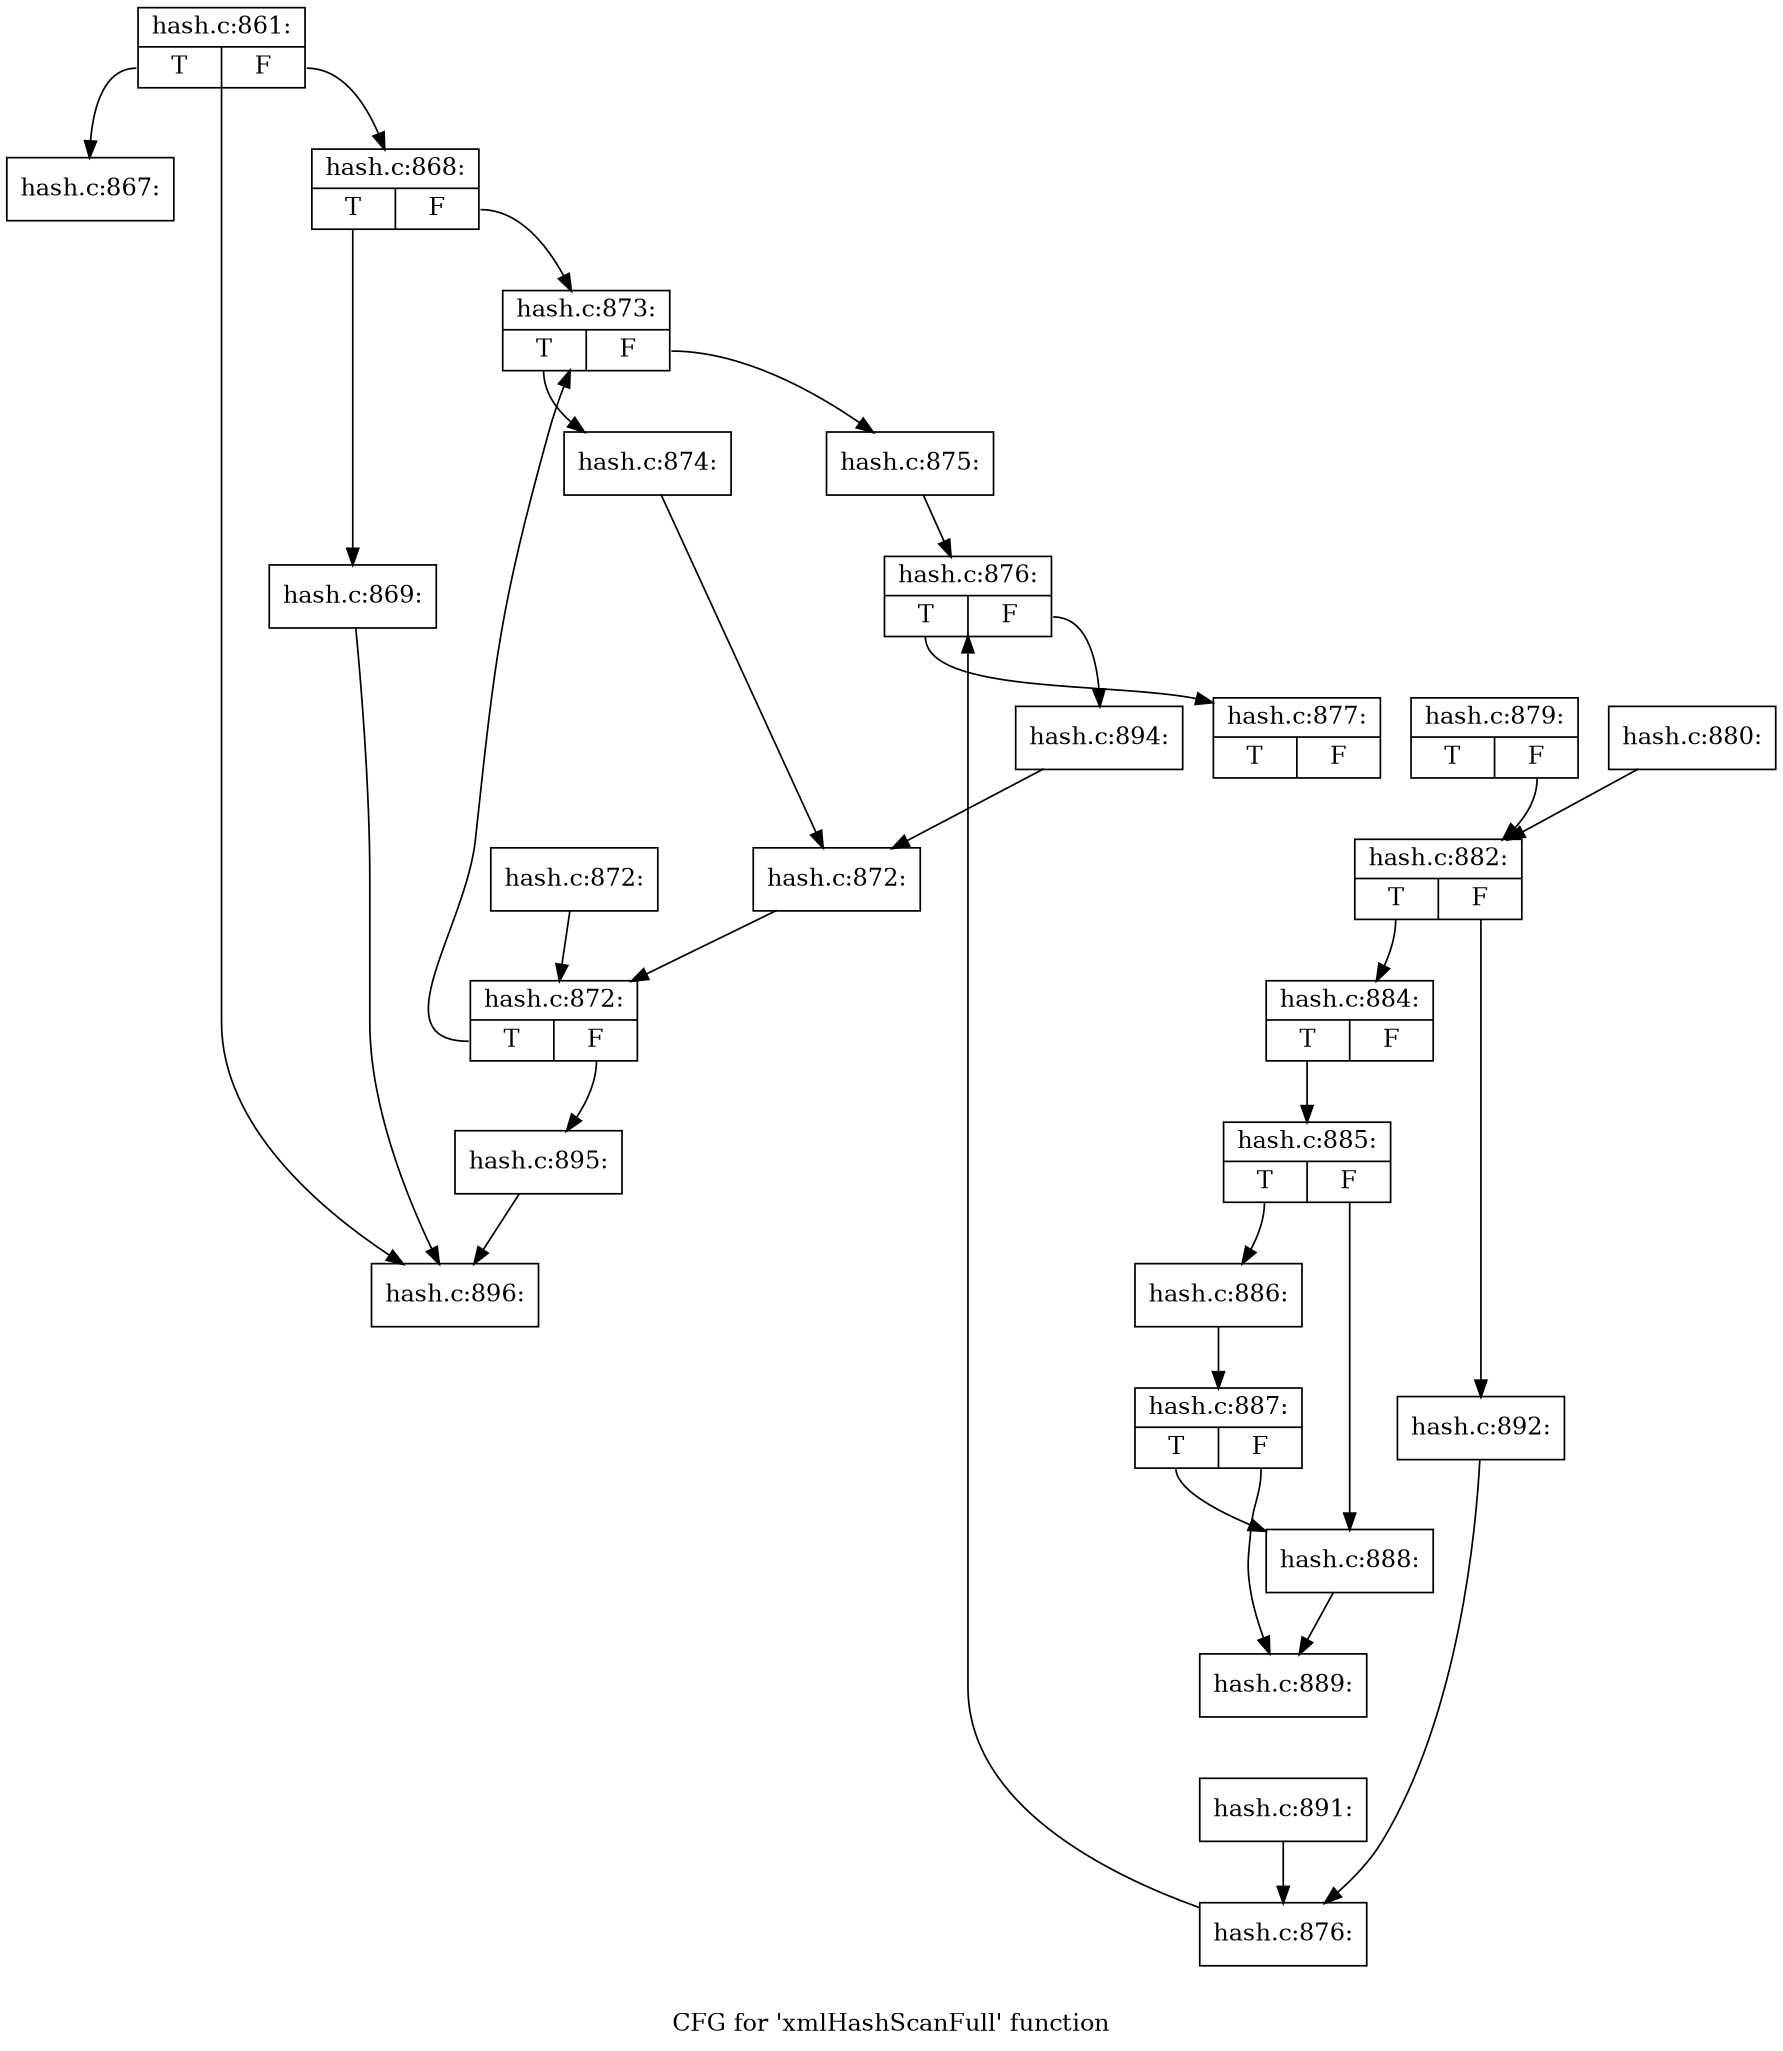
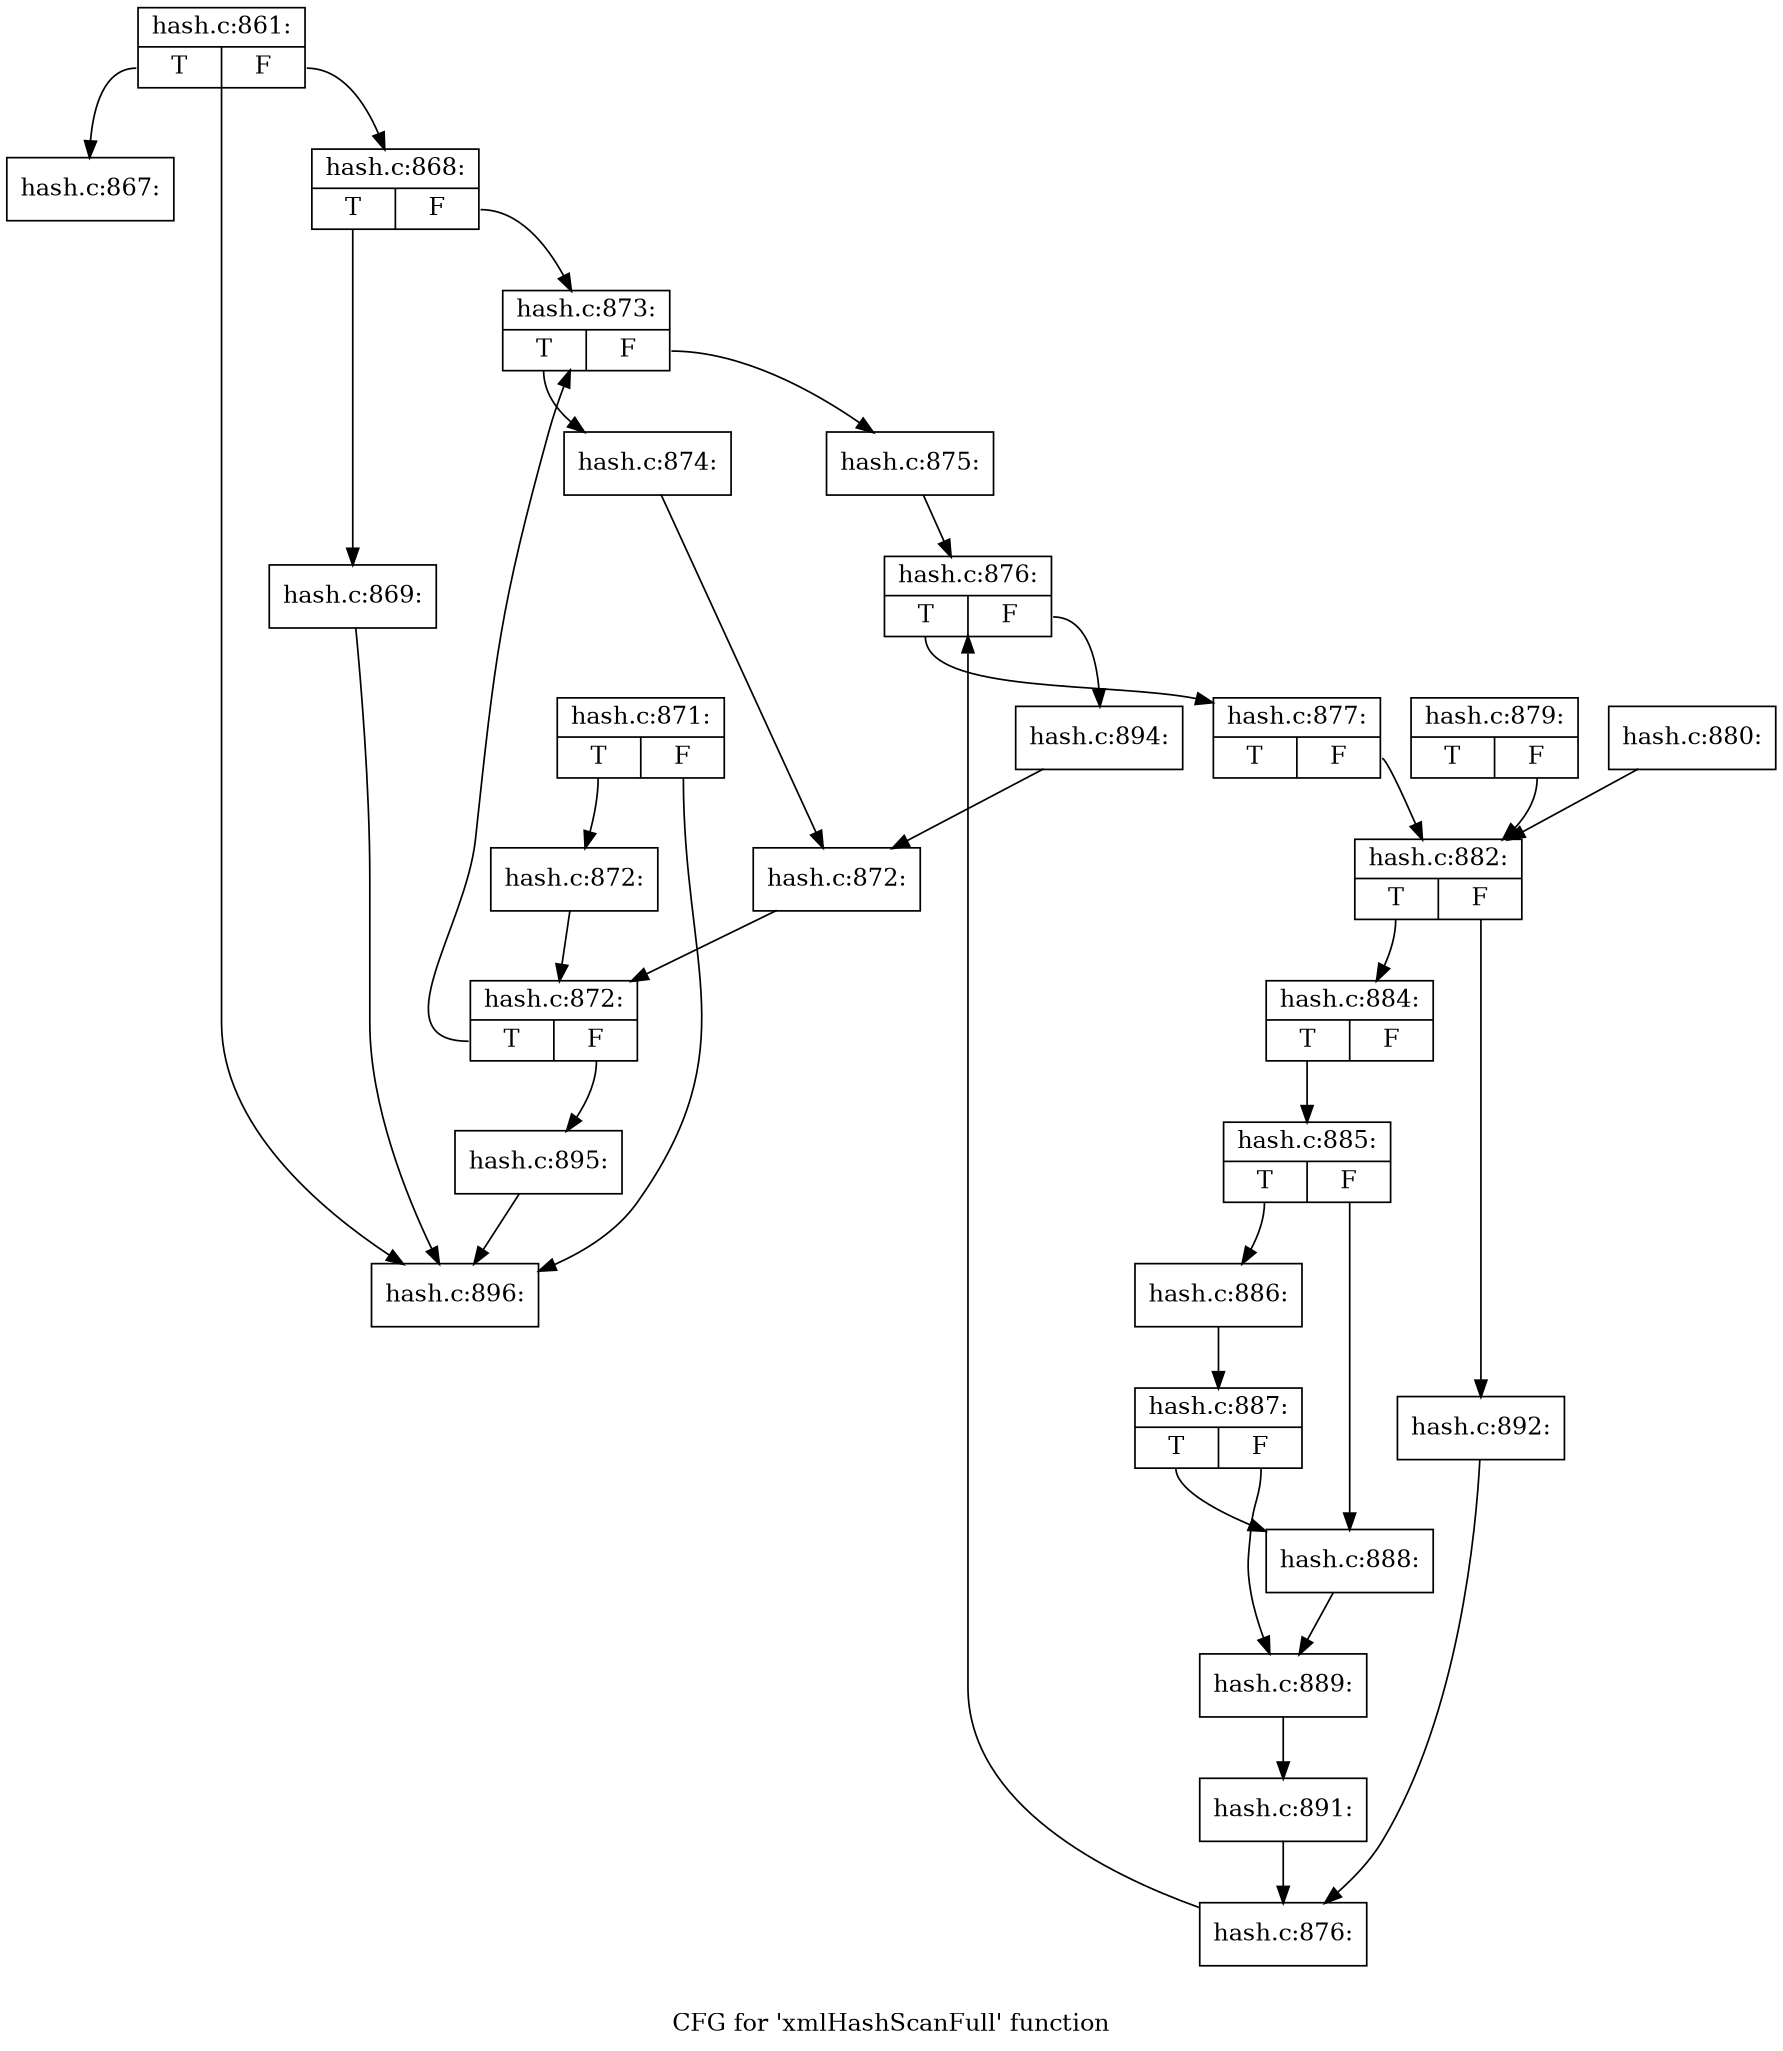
none -> (641, 738)
none -> (1400, 790)
none -> (1283, 1739)
